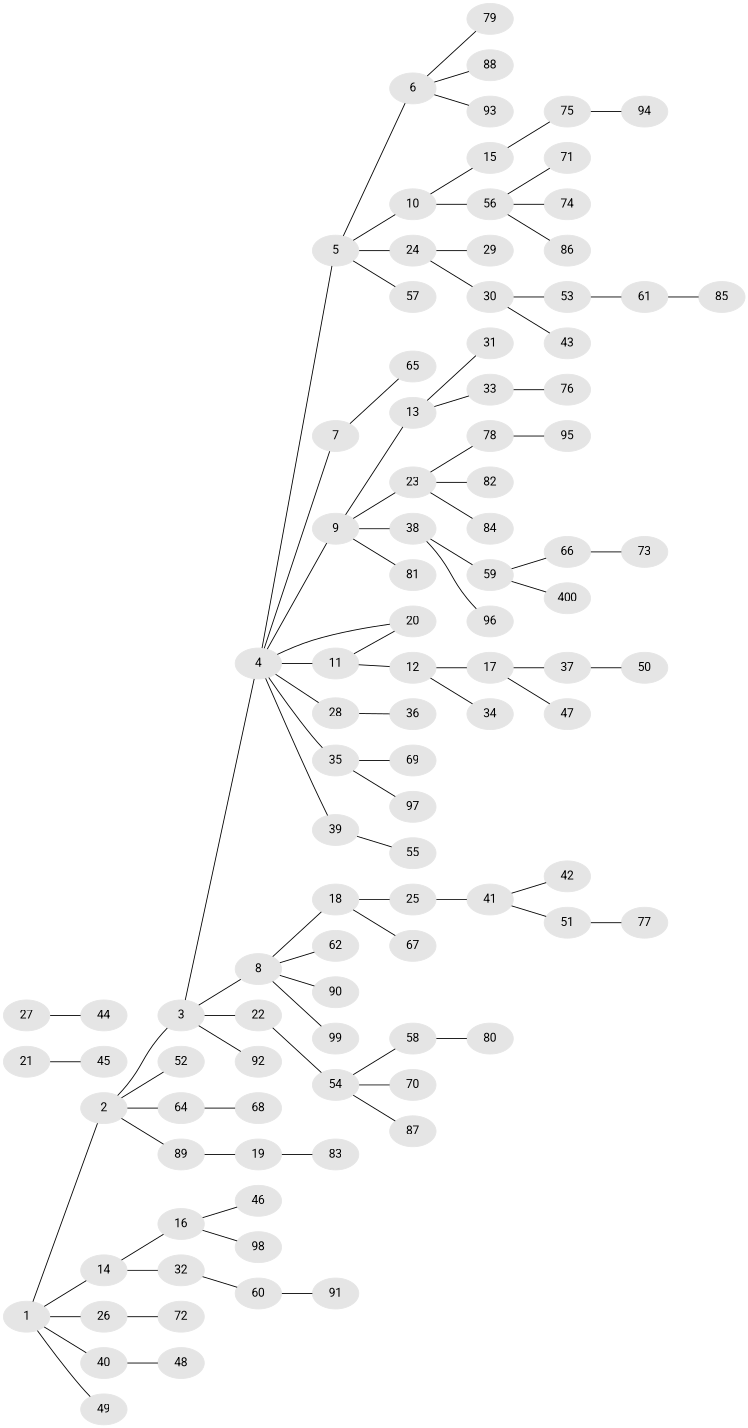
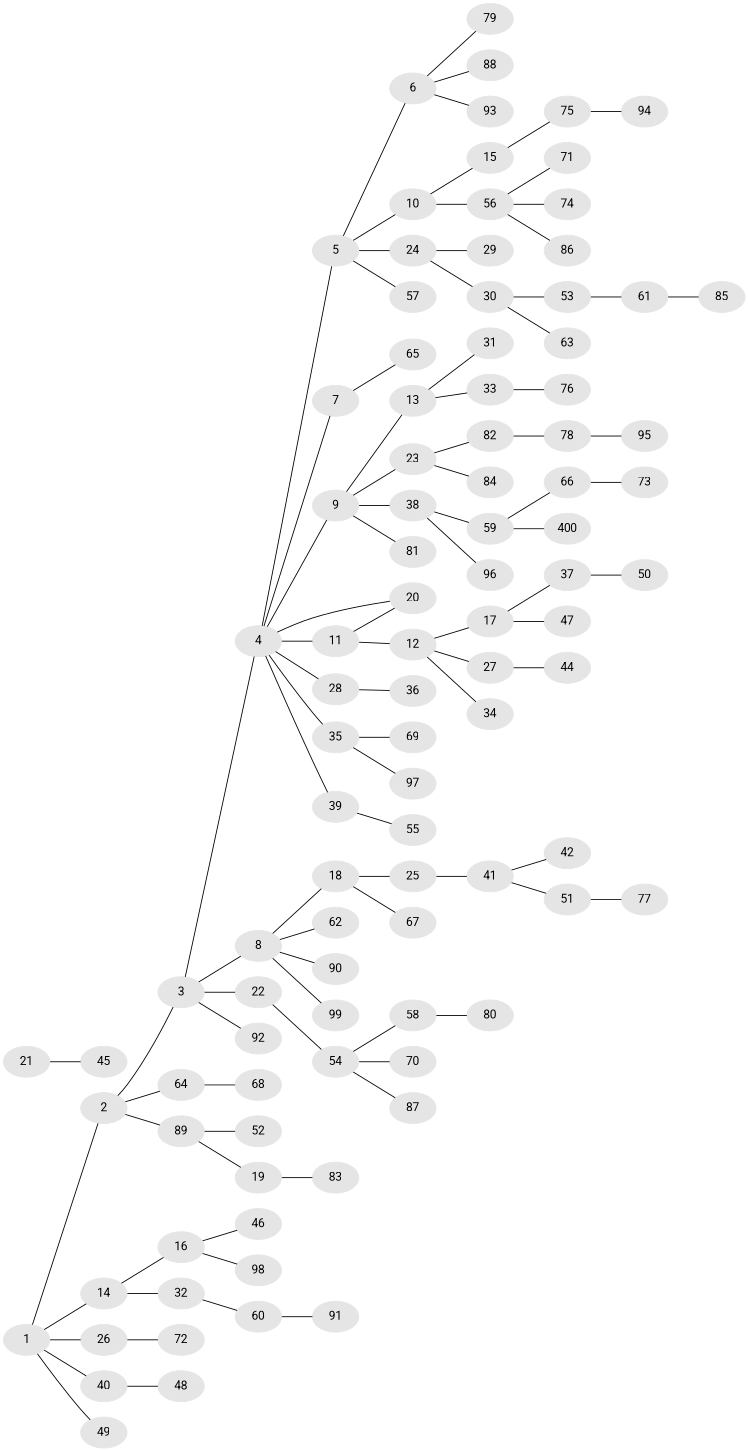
(567, 343) -> (567, 343)
(452, 459) -> (529, 436)
none -> (452, 656)
(143, 1085) -> (220, 1131)
